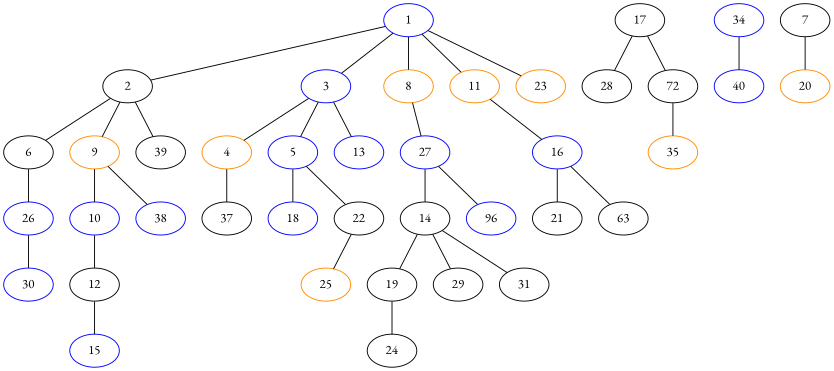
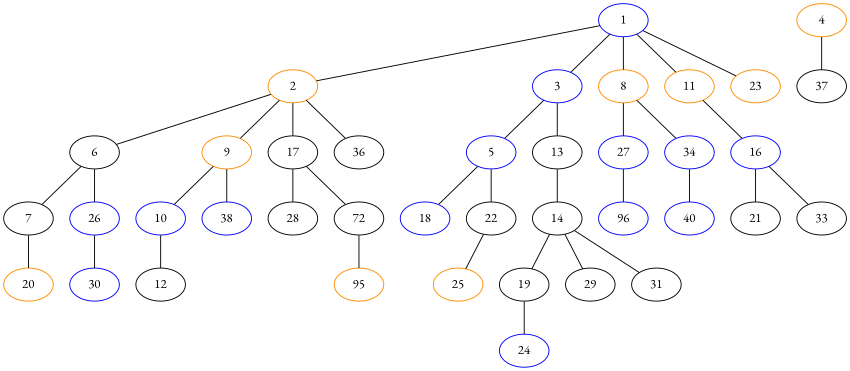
(128, 86) -> (293, 86)
(276, 119) -> none
none -> (293, 119)
none -> (656, 119)
(161, 152) -> (359, 152)
(359, 152) -> (557, 152)
(673, 152) -> (359, 285)
none -> (62, 185)
(425, 186) -> (557, 186)
(623, 218) -> (822, 218)
(95, 351) -> none
(392, 351) -> (524, 351)
